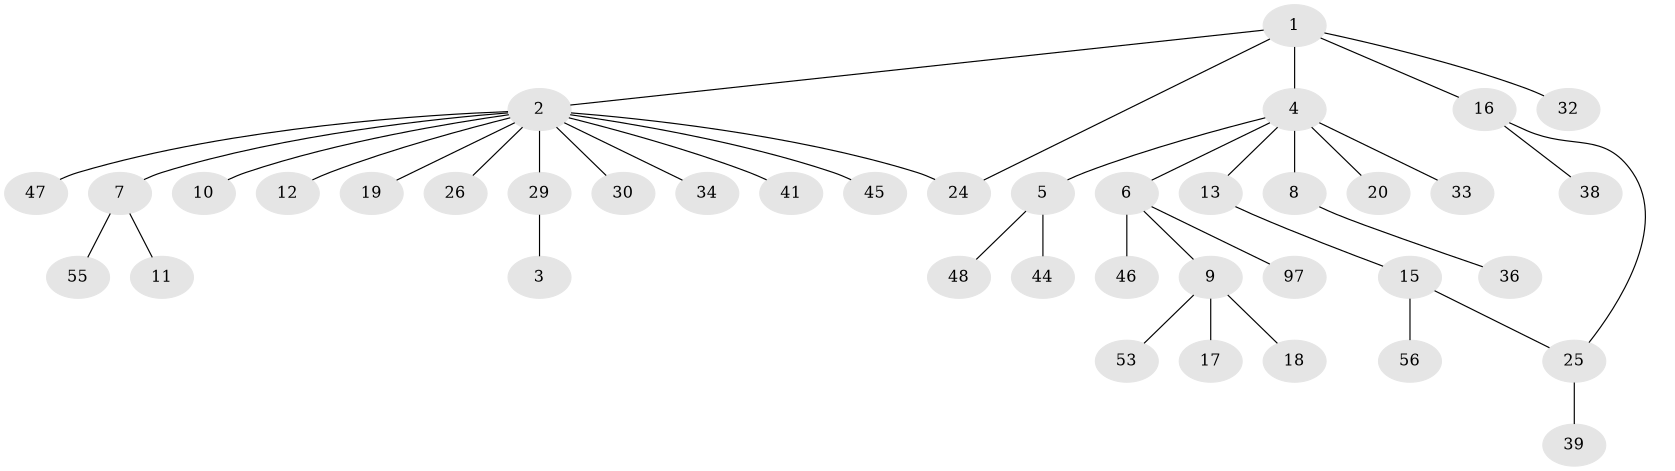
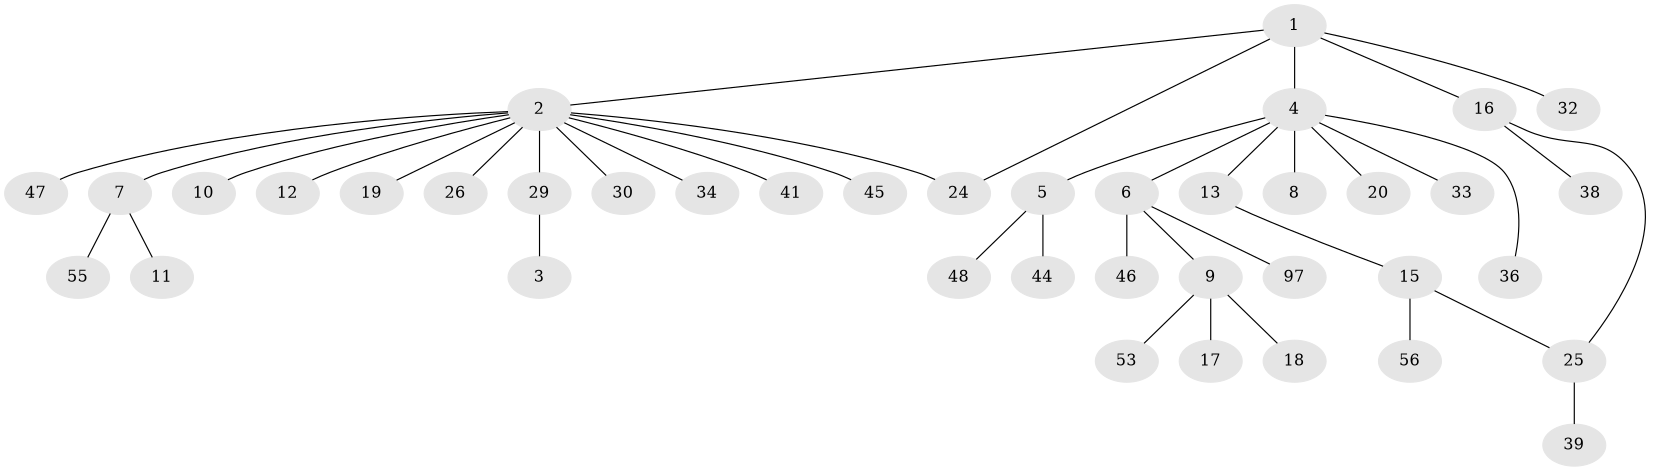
(1401, 238) -> (1460, 147)
